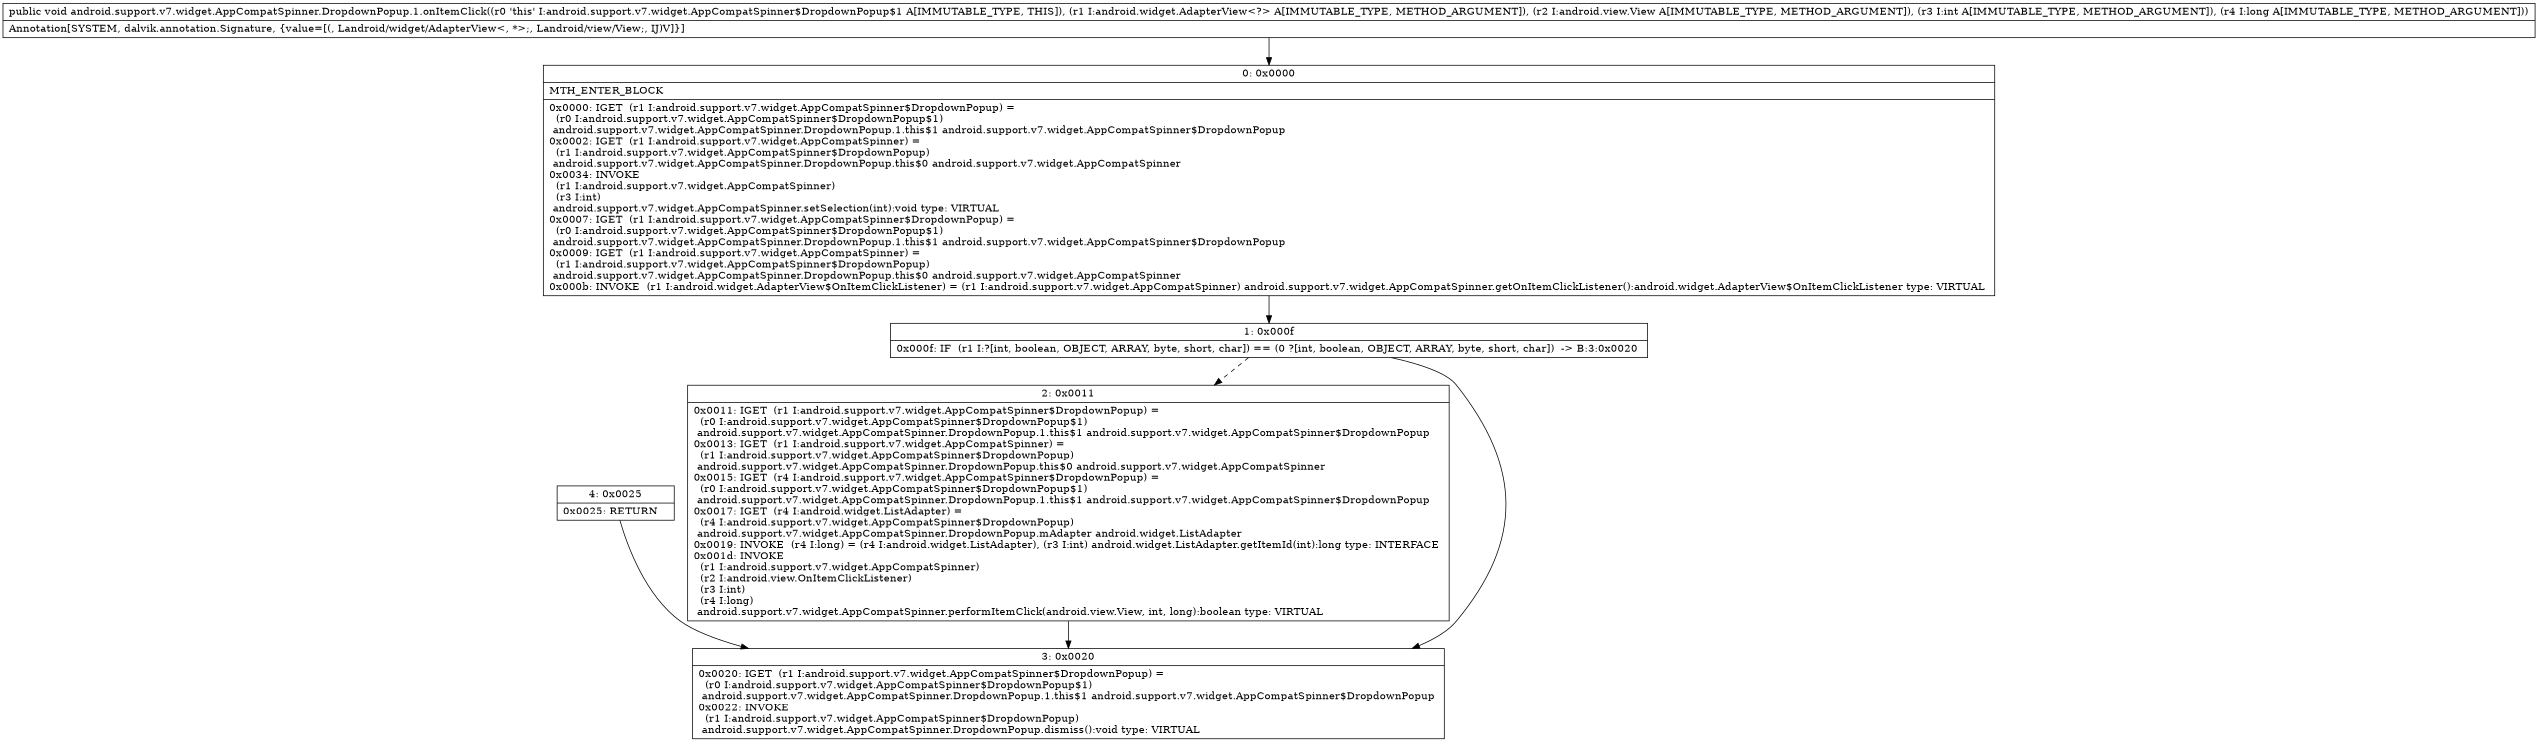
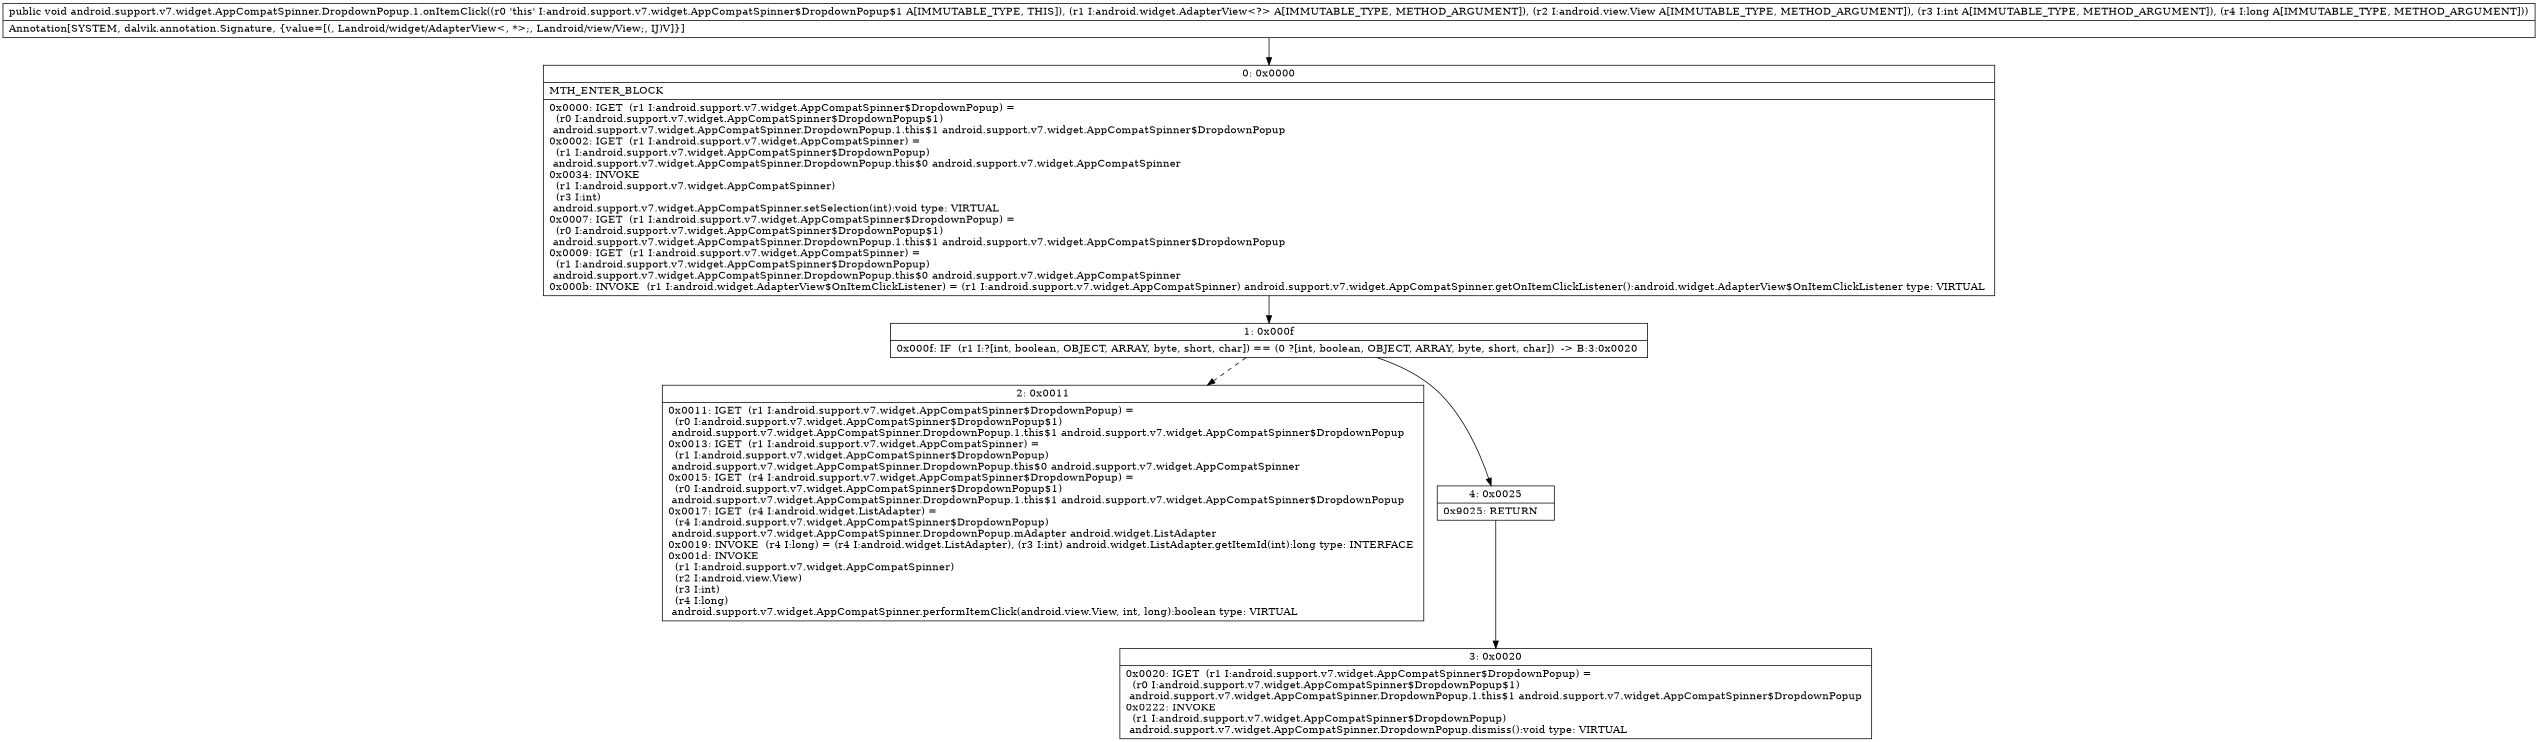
(1504, 490) -> (1449, 403)
(616, 511) -> (1496, 511)
(803, 578) -> (735, 578)
(1068, 631) -> none
(747, 707) -> (1175, 707)
